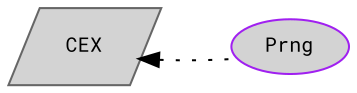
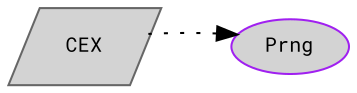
(198, 60) -> (182, 33)
